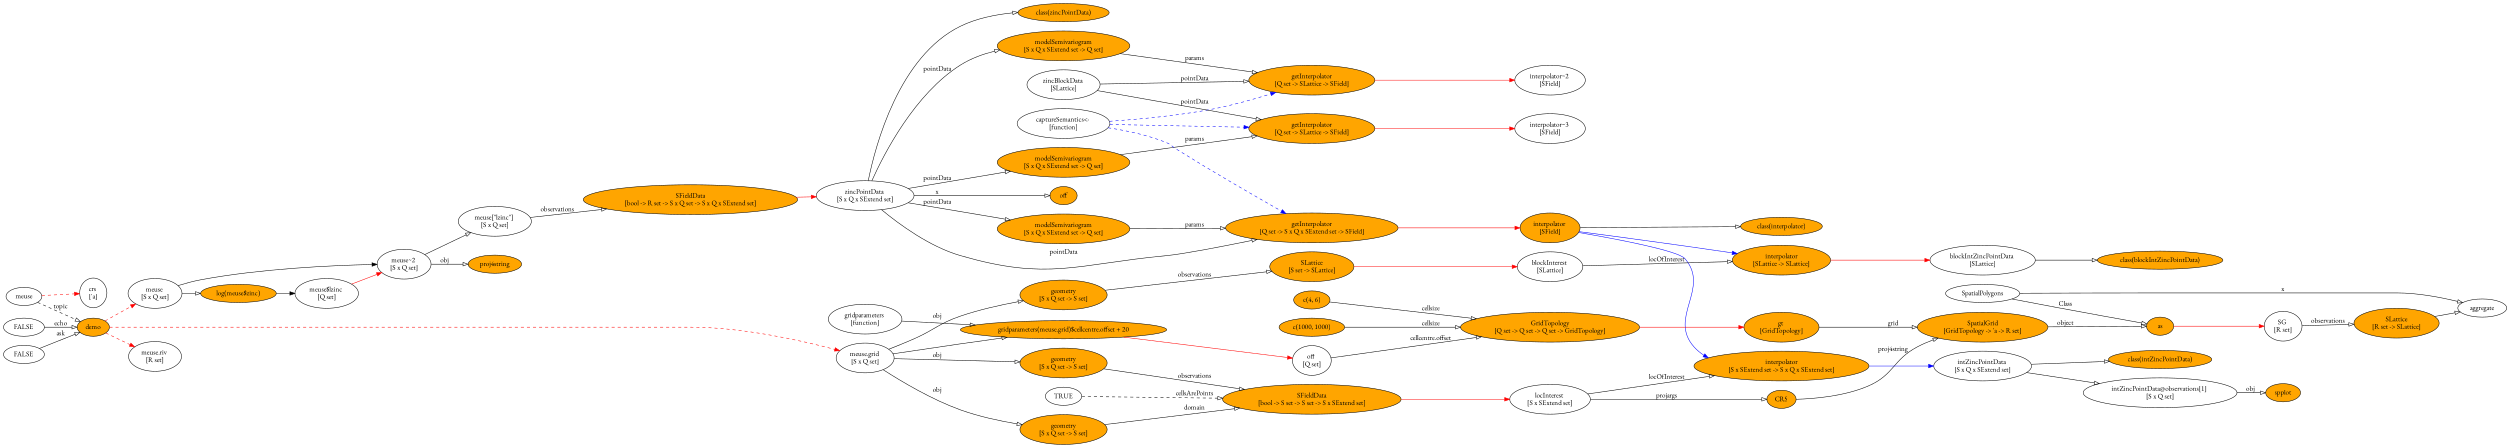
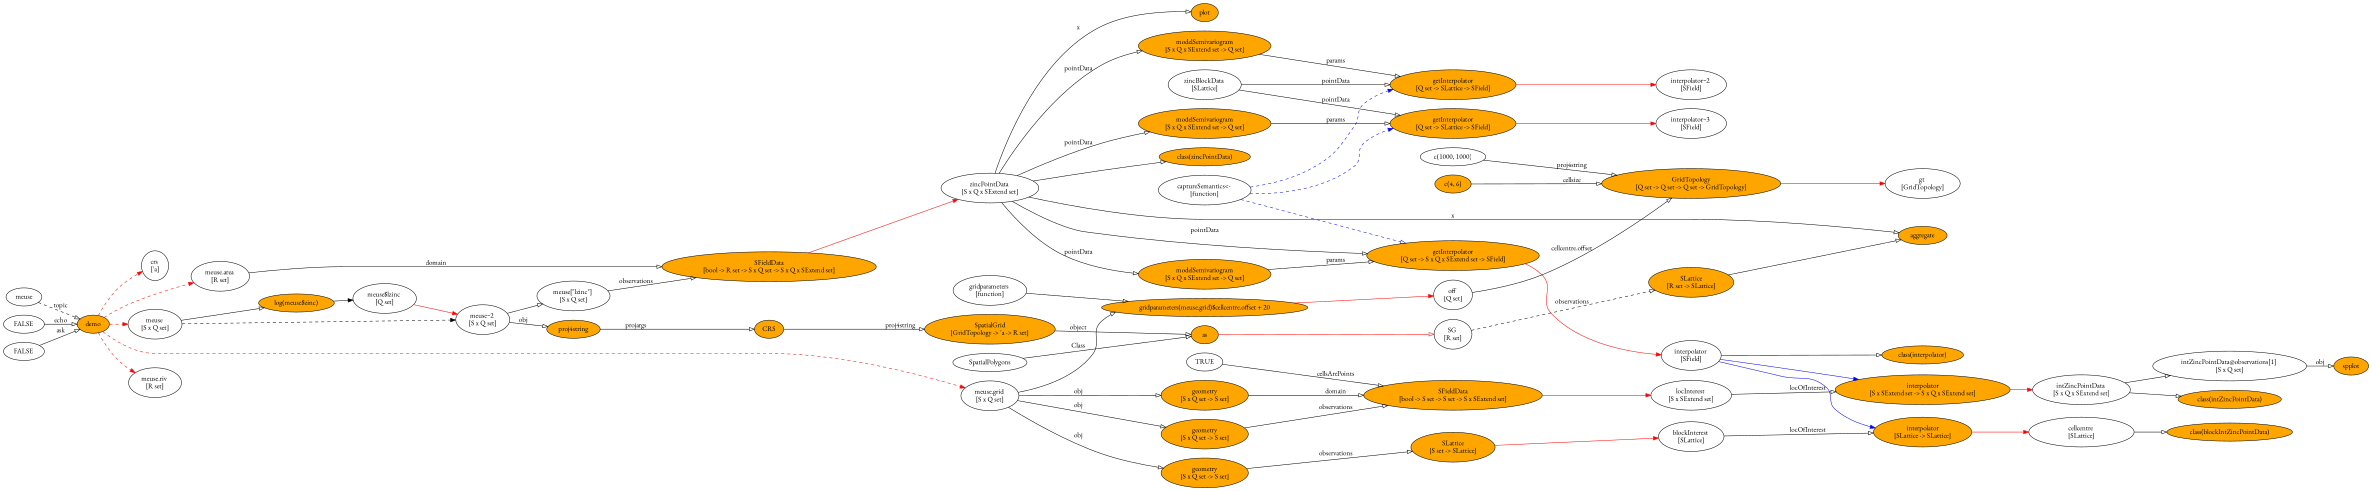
(1198, 162) -> (1329, 223)
(1064, 196) -> (1205, 13)
(1550, 228) -> (1691, 355)
(1983, 260) -> (2081, 432)
(274, 270) -> (316, 322)
none -> (220, 276)
(2239, 293) -> (1461, 219)
(58, 295) -> (115, 292)
(2482, 308) -> (1923, 235)
(1431, 323) -> (1572, 165)
(2325, 325) -> (1561, 311)
(2216, 326) -> (1324, 335)
(1312, 327) -> (1453, 157)
(1781, 327) -> (1923, 184)
(1866, 327) -> none
(1899, 366) -> (2019, 390)
(1150, 397) -> (1300, 375)
(1676, 399) -> (675, 329)
